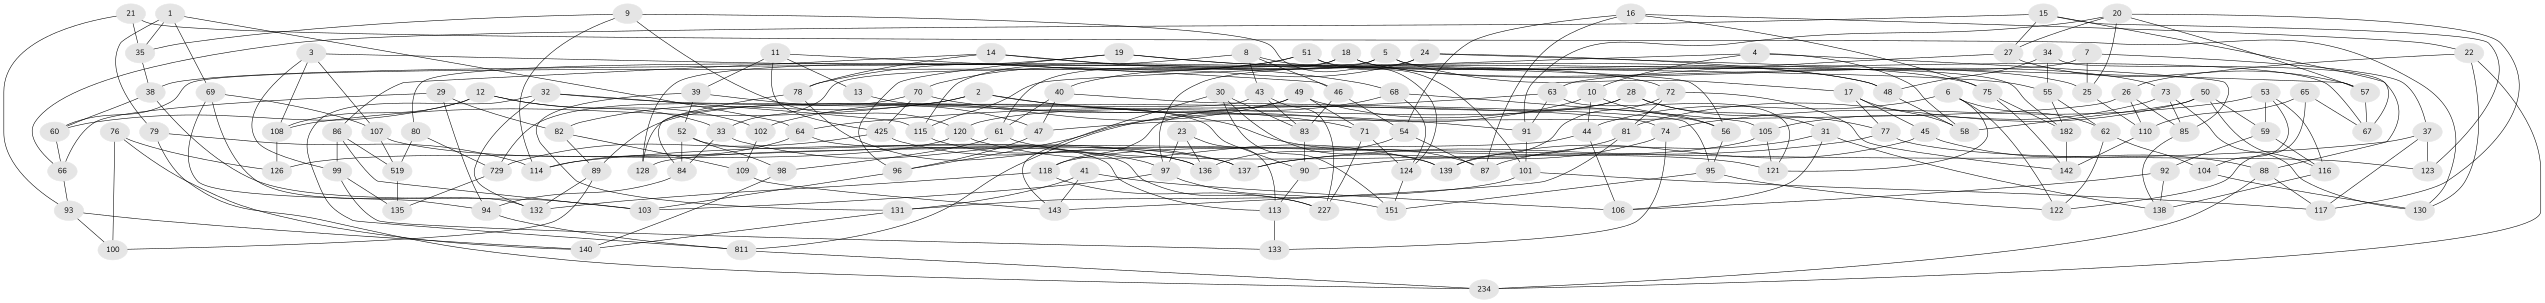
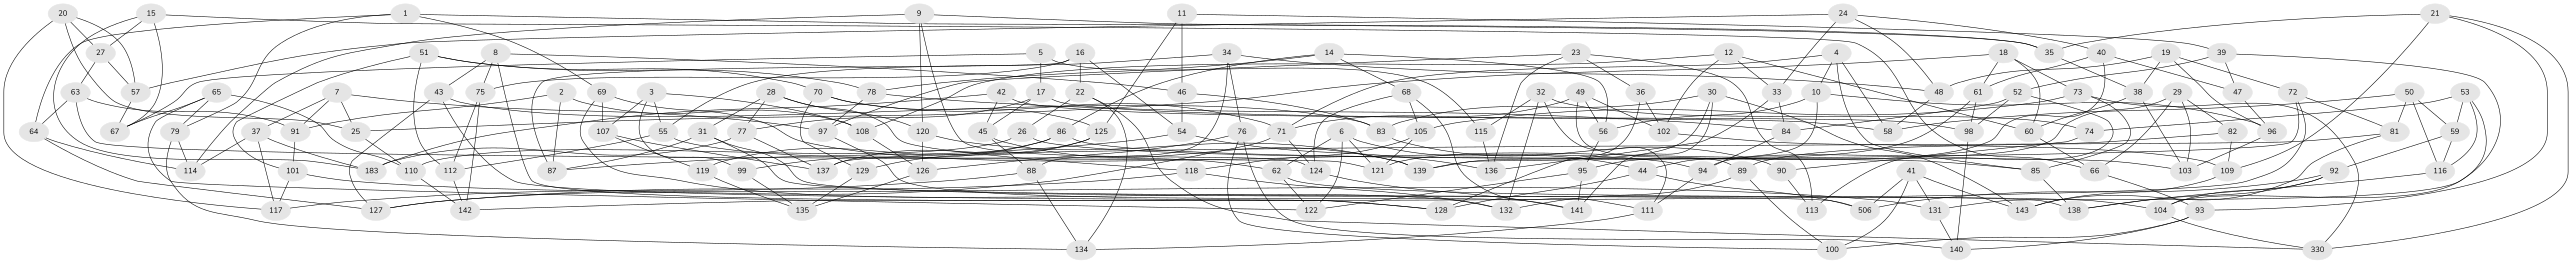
(1807, 36) -> (316, 112)
(1332, 67) -> (1566, 68)
(858, 92) -> none
none -> (1001, 92)
none -> (1235, 92)
none -> (1641, 92)
none -> (2350, 106)
none -> (200, 108)
(768, 108) -> none
(1585, 120) -> none
(416, 132) -> none
(881, 132) -> (1101, 132)
(2066, 132) -> (450, 171)
(397, 171) -> (703, 171)
(497, 171) -> (862, 171)
(2427, 171) -> (372, 171)
none -> (2247, 190)
none -> (862, 191)
(931, 196) -> (2190, 131)
(1324, 211) -> (376, 211)
(1392, 211) -> (1577, 211)
(1618, 211) -> (1865, 211)
(2420, 211) -> (2317, 250)
none -> (1884, 221)
(741, 250) -> (1648, 211)
(1274, 250) -> none
(1484, 289) -> (1081, 250)
